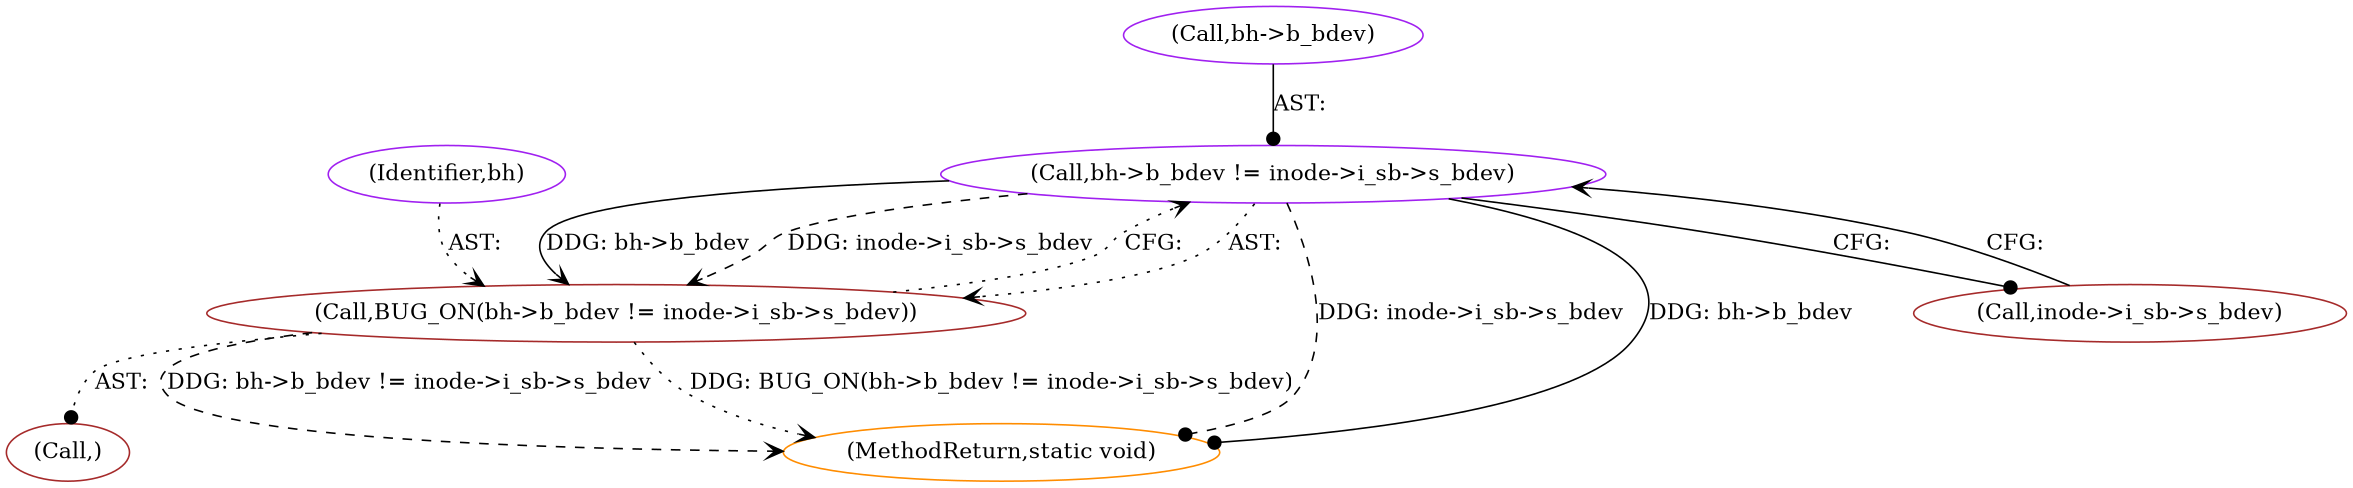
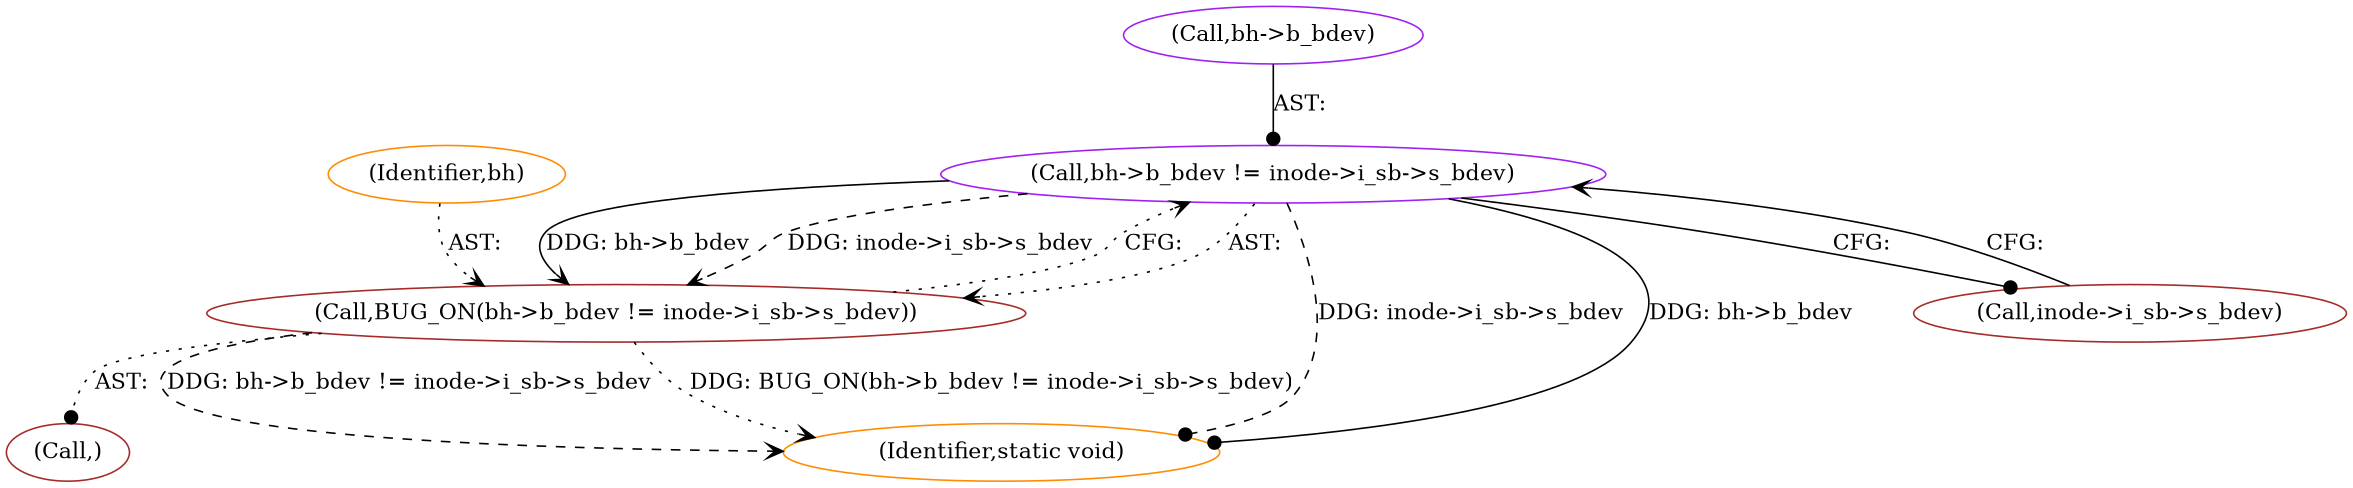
(447, 174) -> (447, 174)
(1002, 452) -> (1002, 452)
